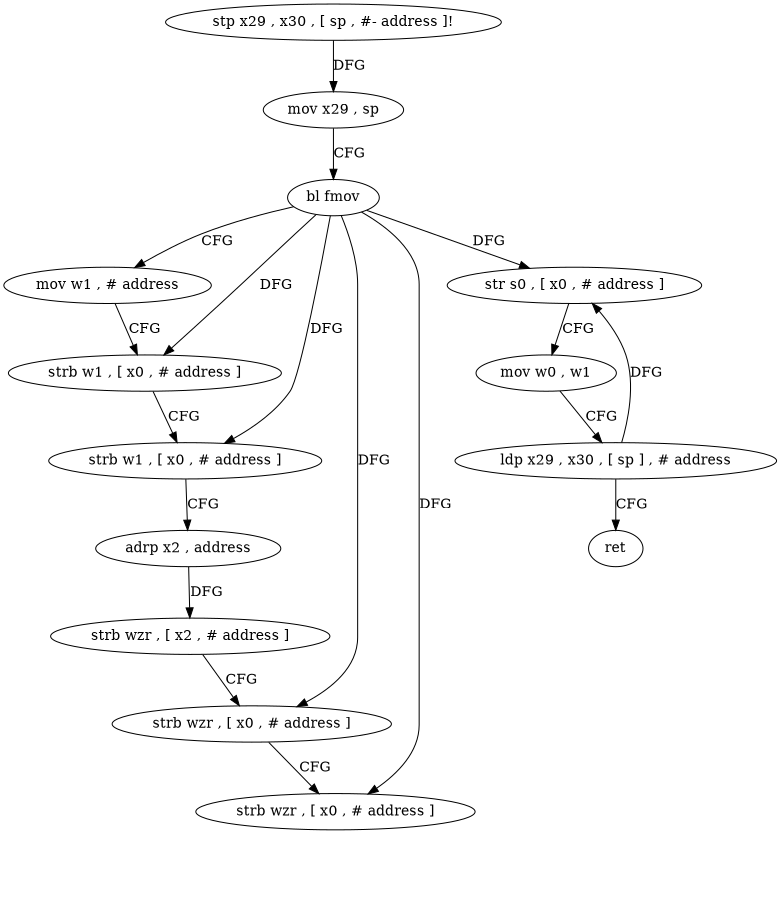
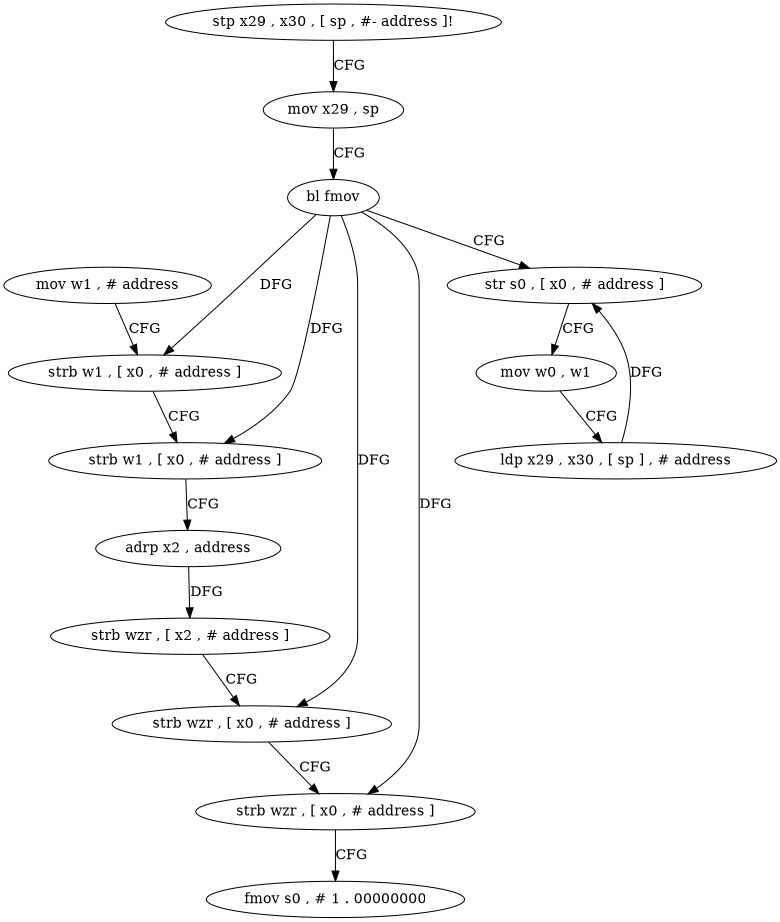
(350, 66) -> (350, 66)
(216, 228) -> none
(489, 241) -> (489, 241)
(616, 549) -> none
none -> (335, 899)
